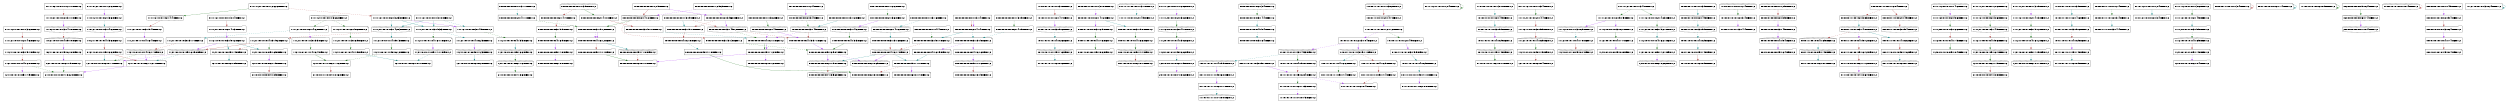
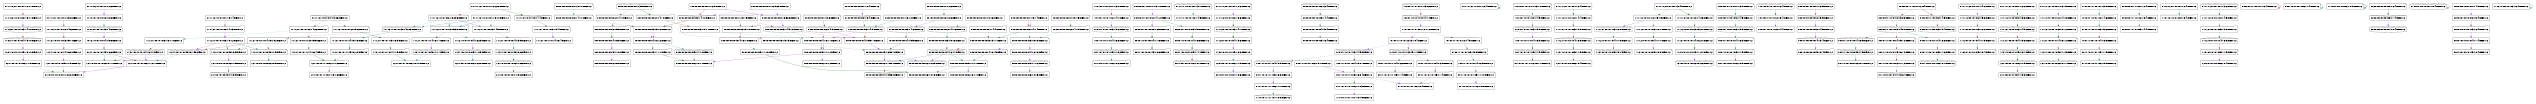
(42, 69) -> (63, 68)
